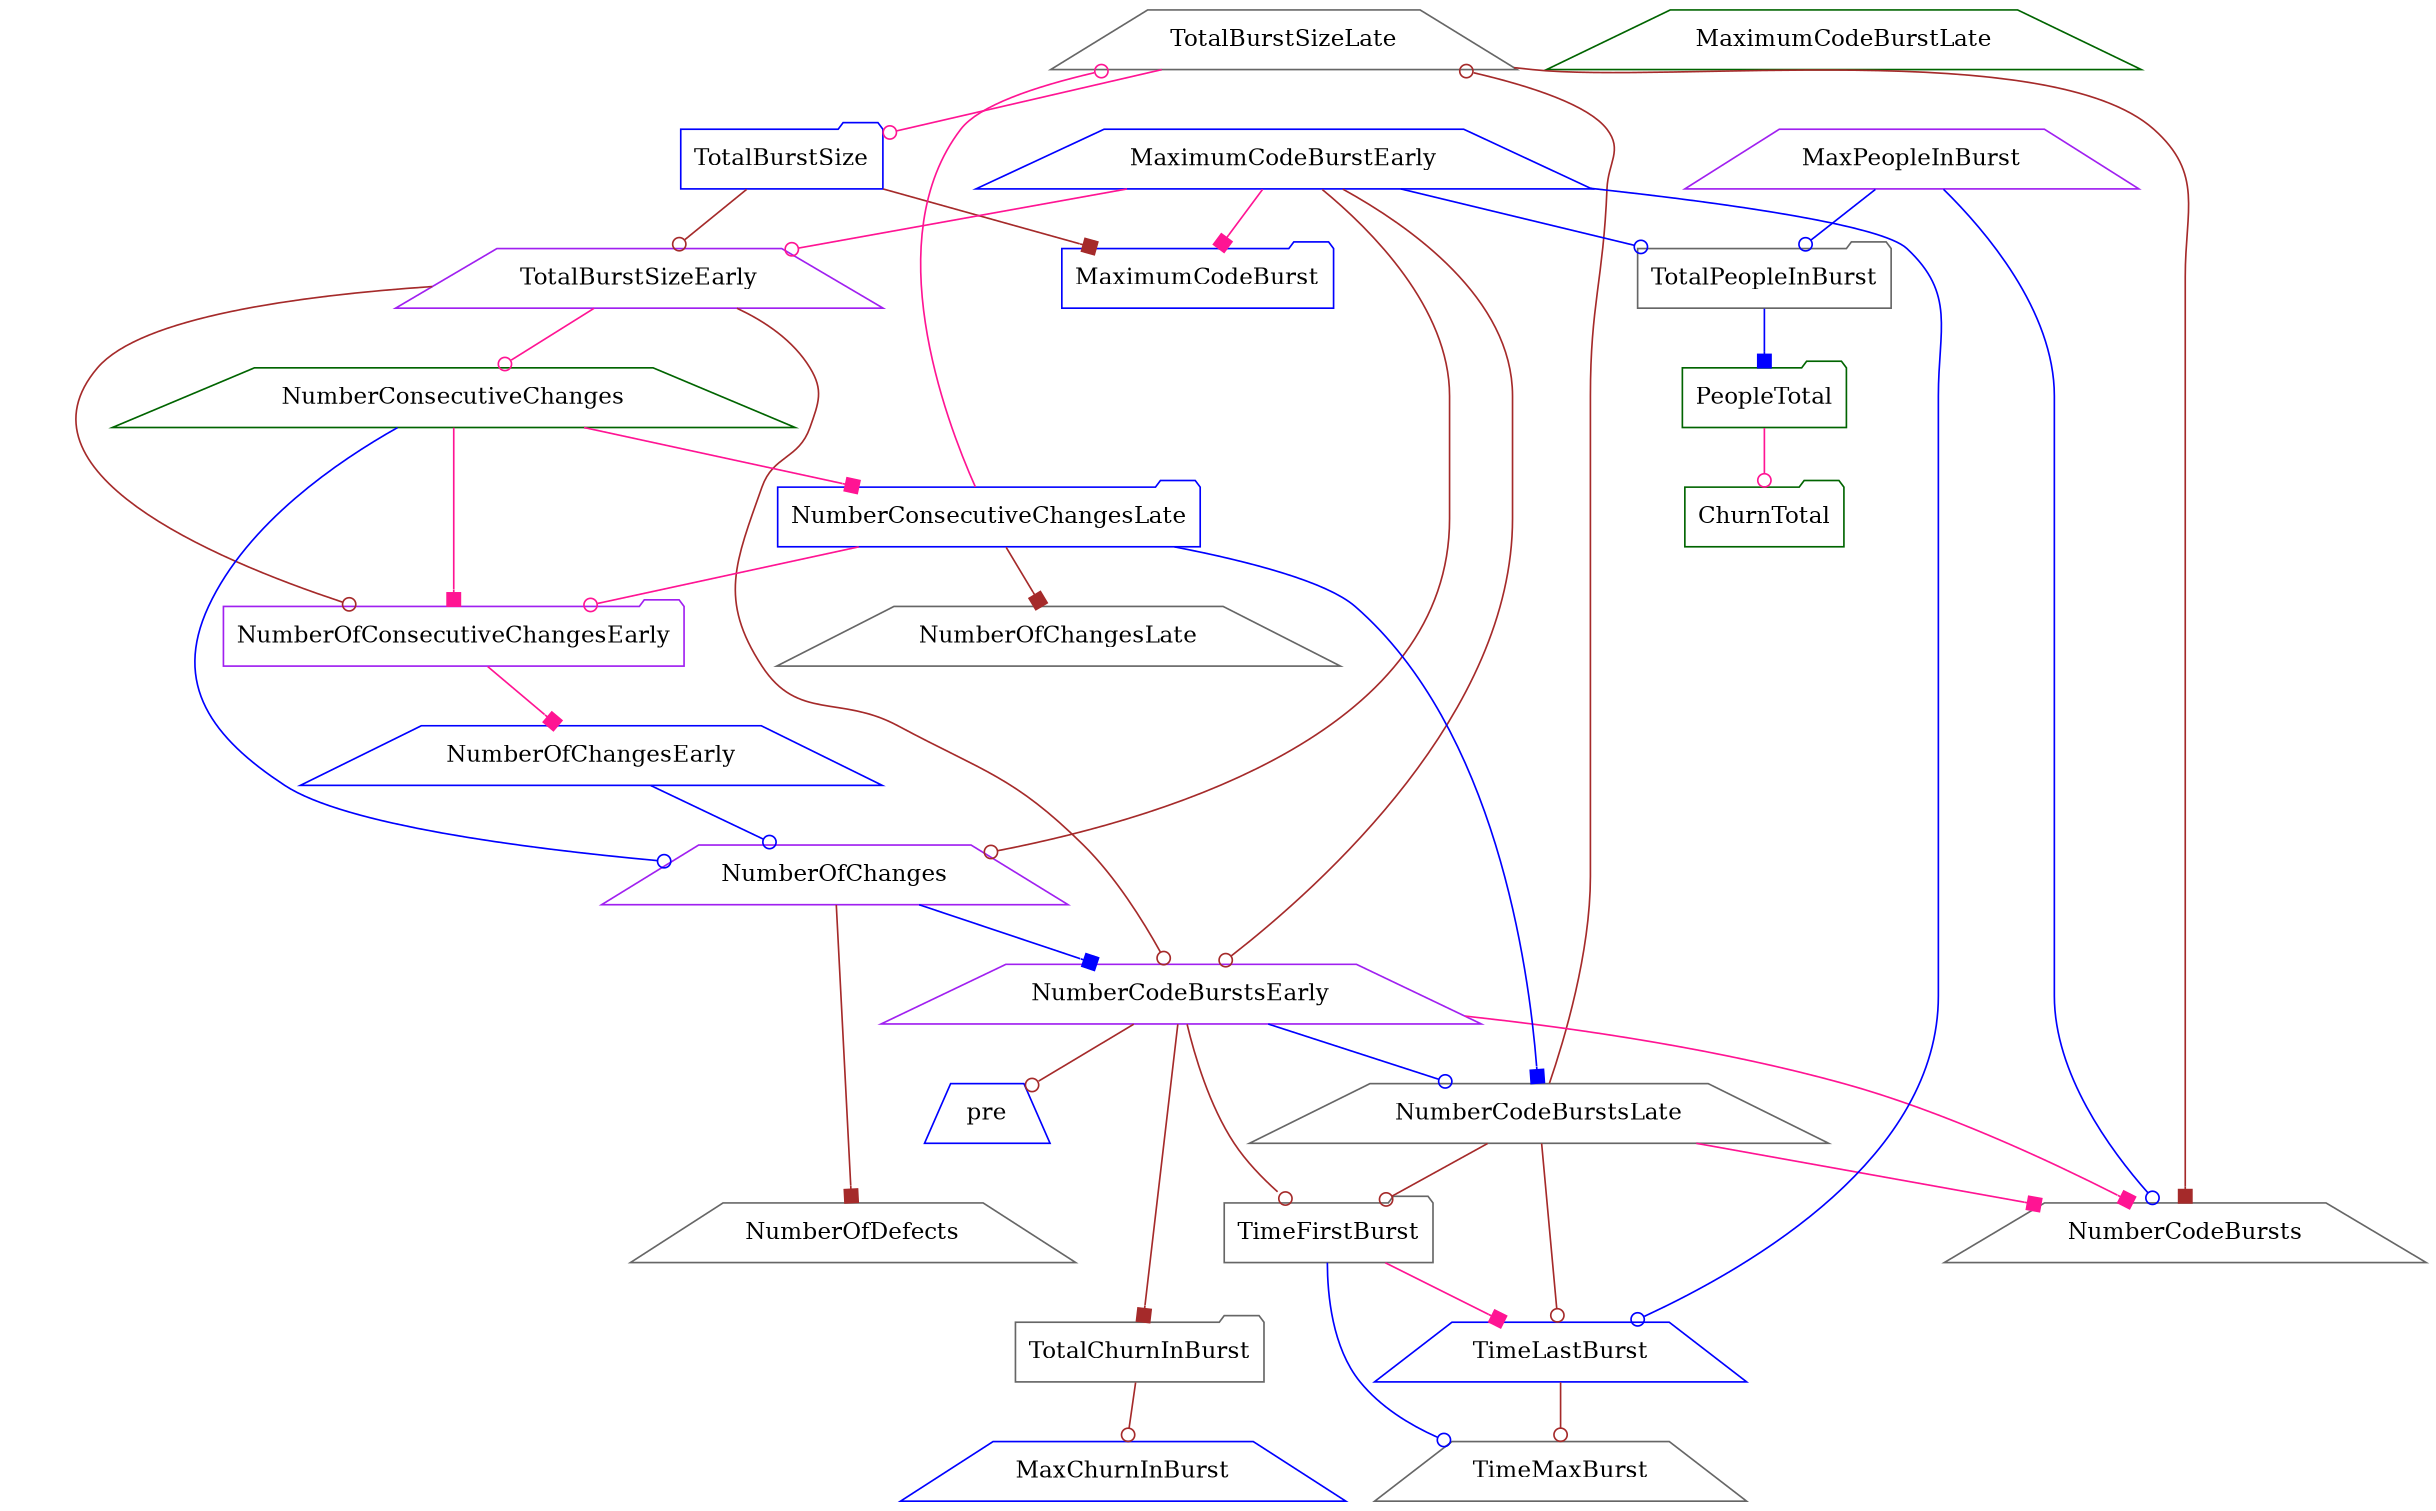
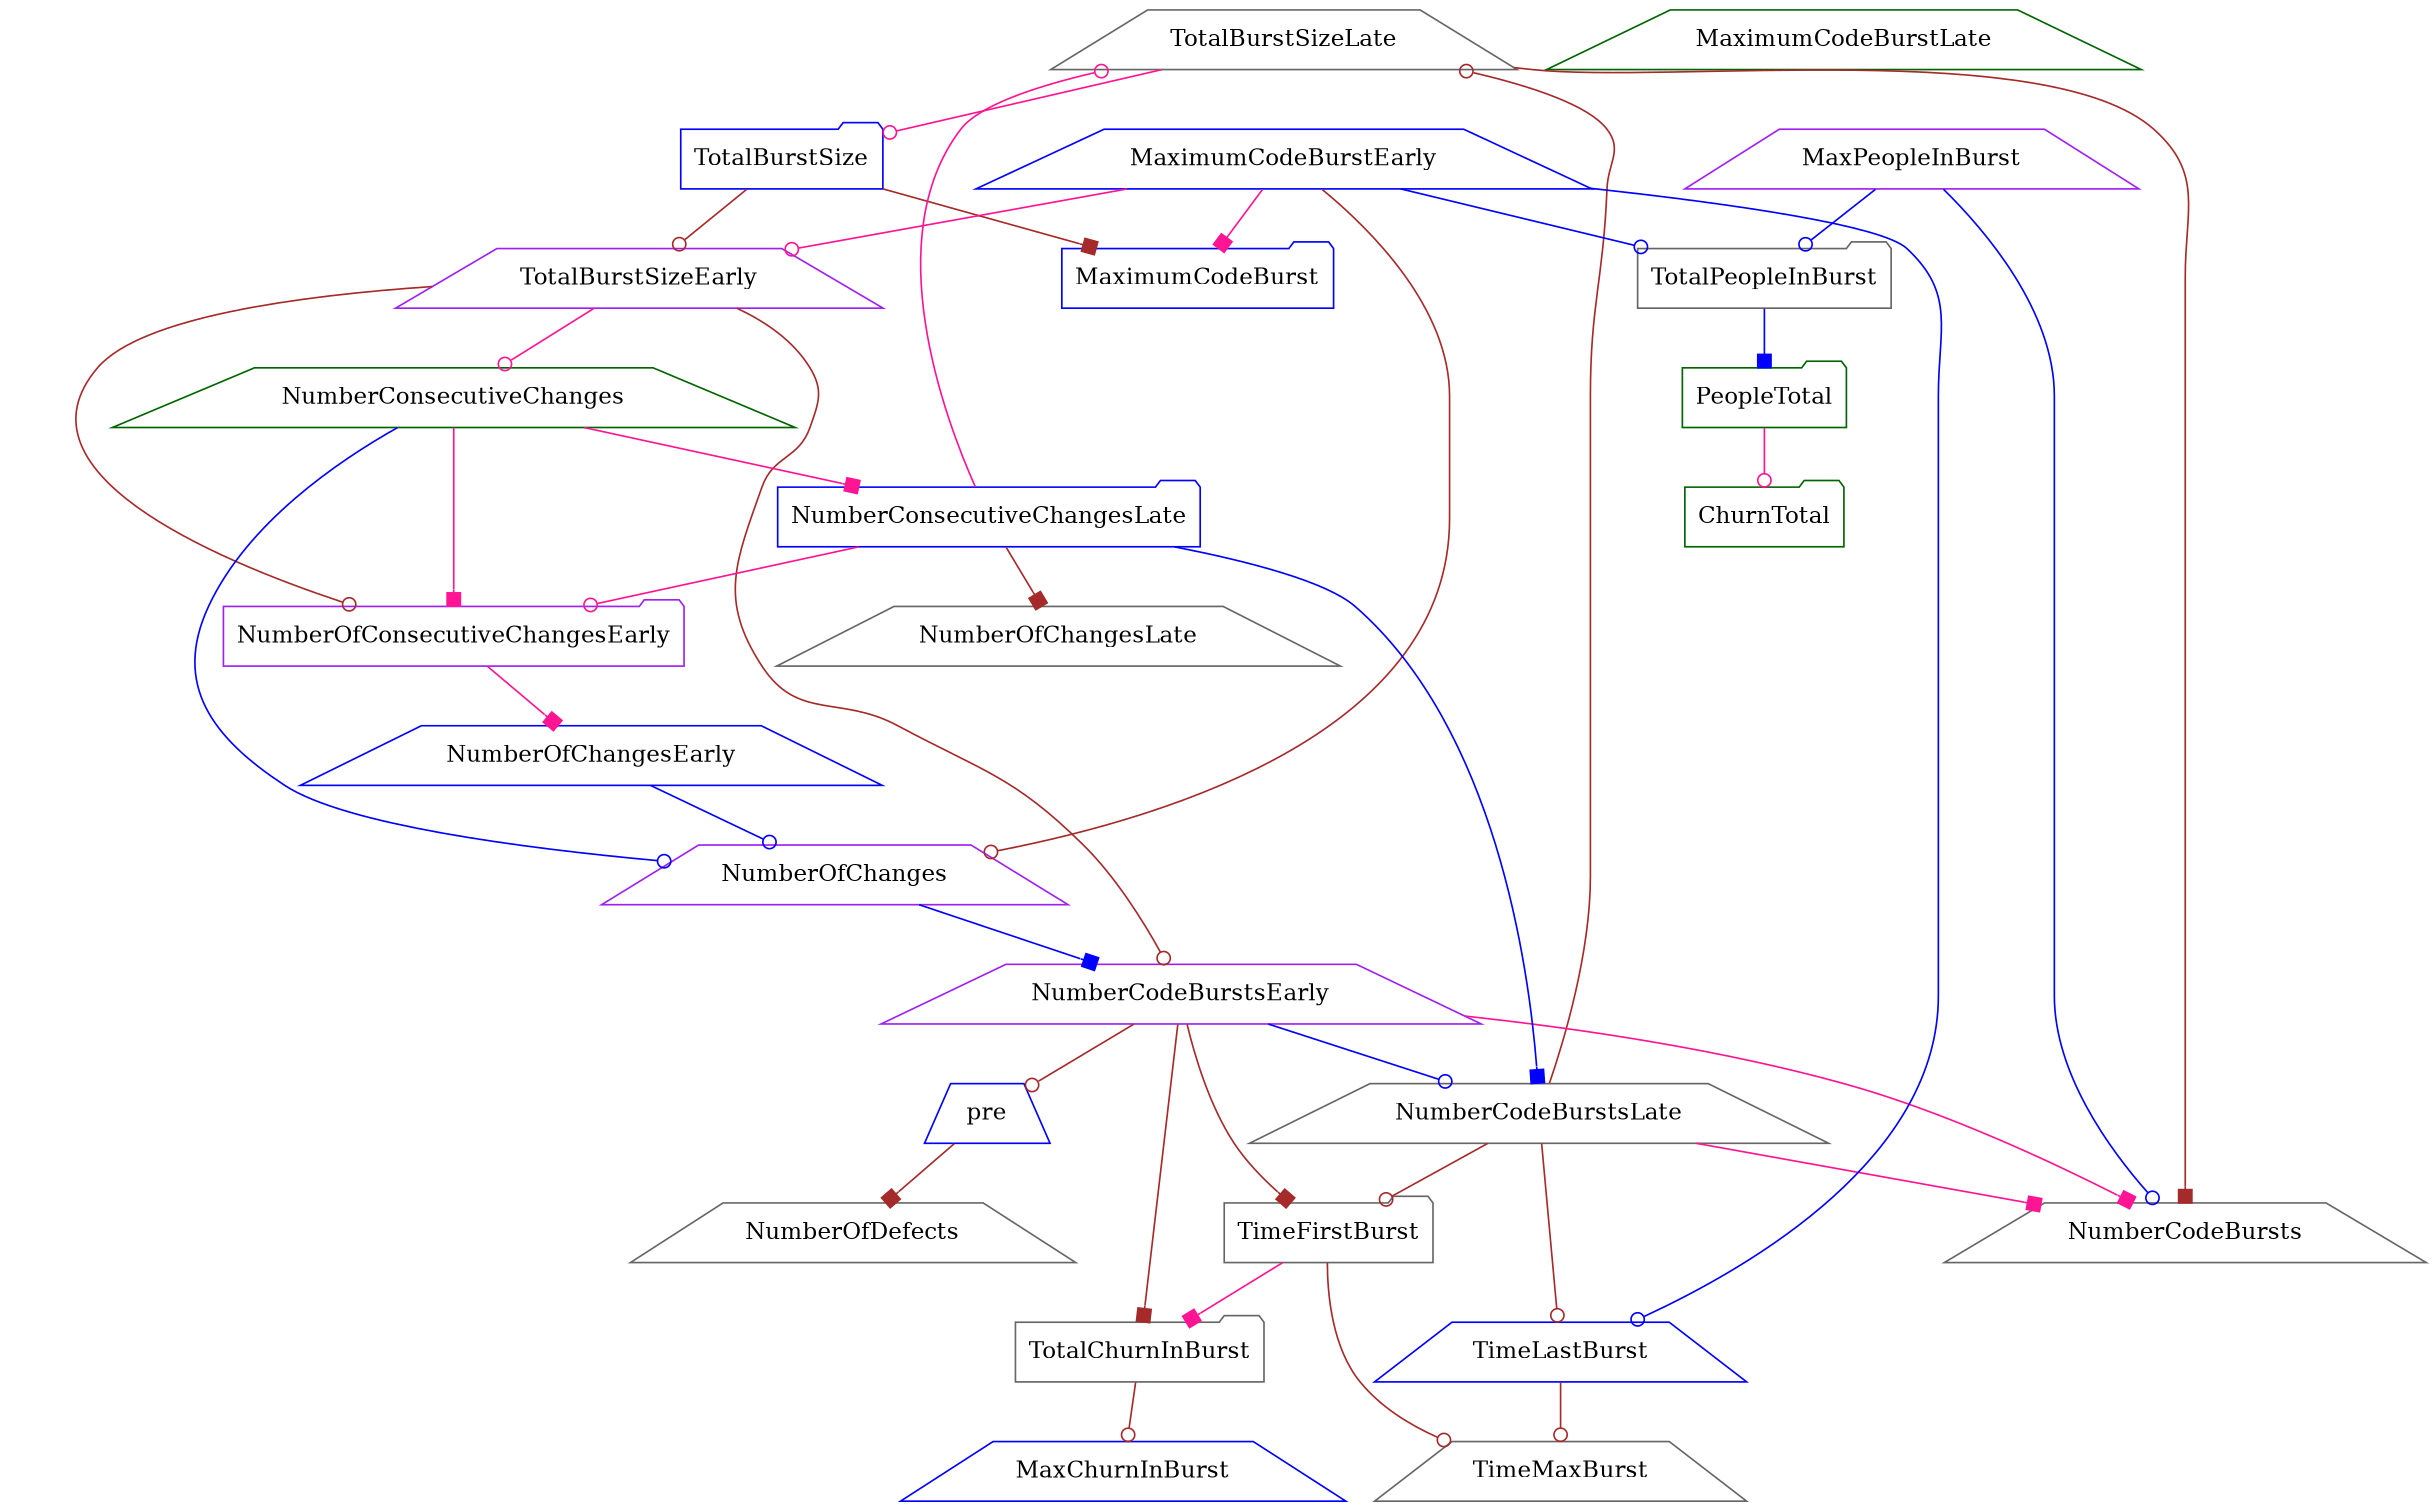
(1505, 585) -> none
(844, 1045) -> (926, 1168)
(1219, 1116) -> (1219, 1116)
(1437, 1289) -> (1241, 1288)
(1352, 1370) -> (1352, 1370)
